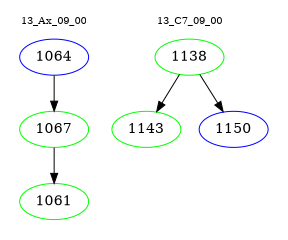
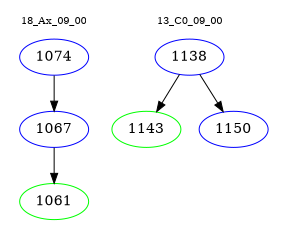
(54, 22) -> (54, 22)
(190, 22) -> (190, 22)
(54, 57) -> (54, 57)
(190, 57) -> (190, 57)
(54, 129) -> (54, 129)
